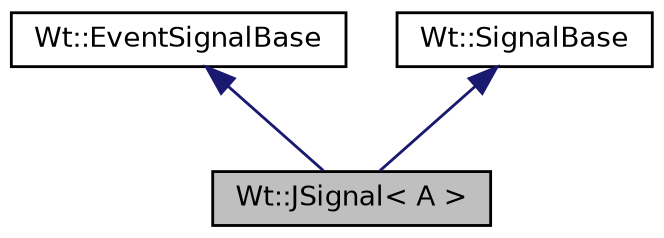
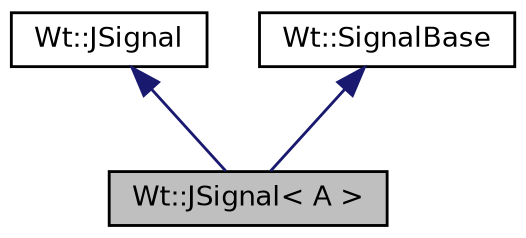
(179, 40) -> (109, 40)
